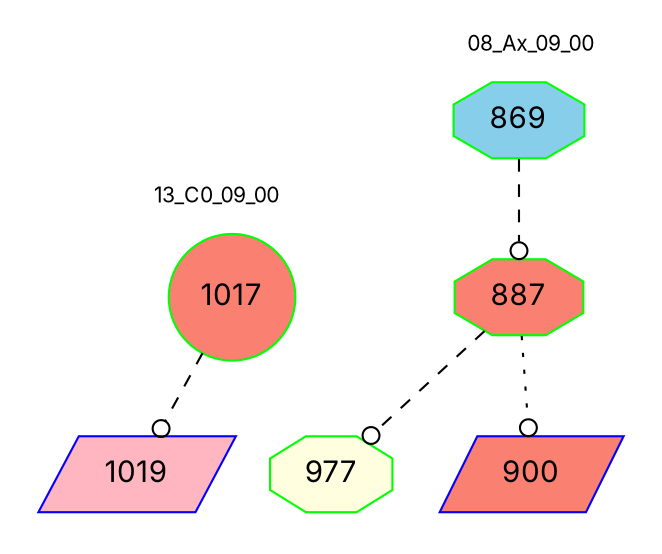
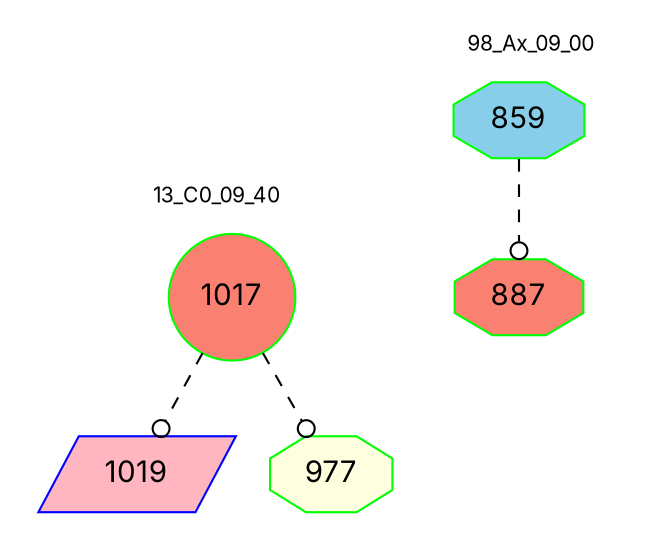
(532, 45) -> (532, 45)
(519, 120) -> (519, 120)
(217, 197) -> (217, 197)
(439, 373) -> (282, 387)
(532, 474) -> none
